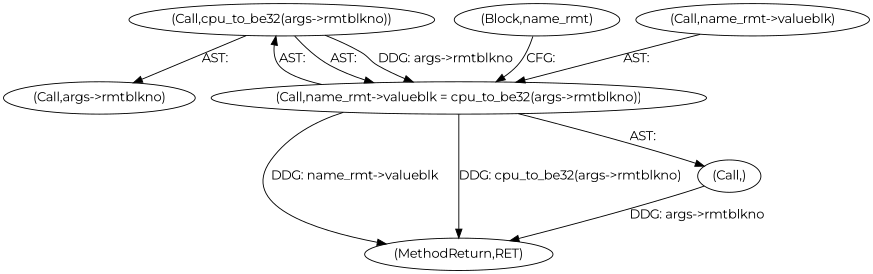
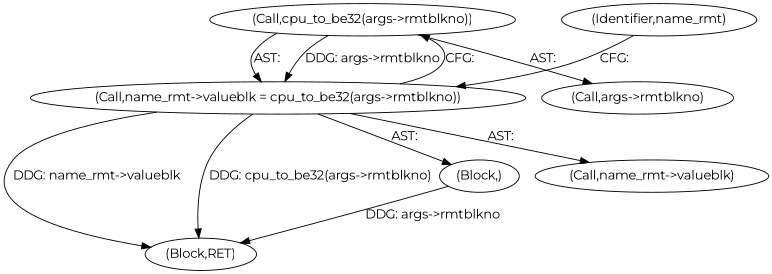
(537, 20) -> (659, 20)
(613, 57) -> (465, 137)
(294, 59) -> (462, 59)
(729, 176) -> (479, 176)
(459, 254) -> (201, 254)
